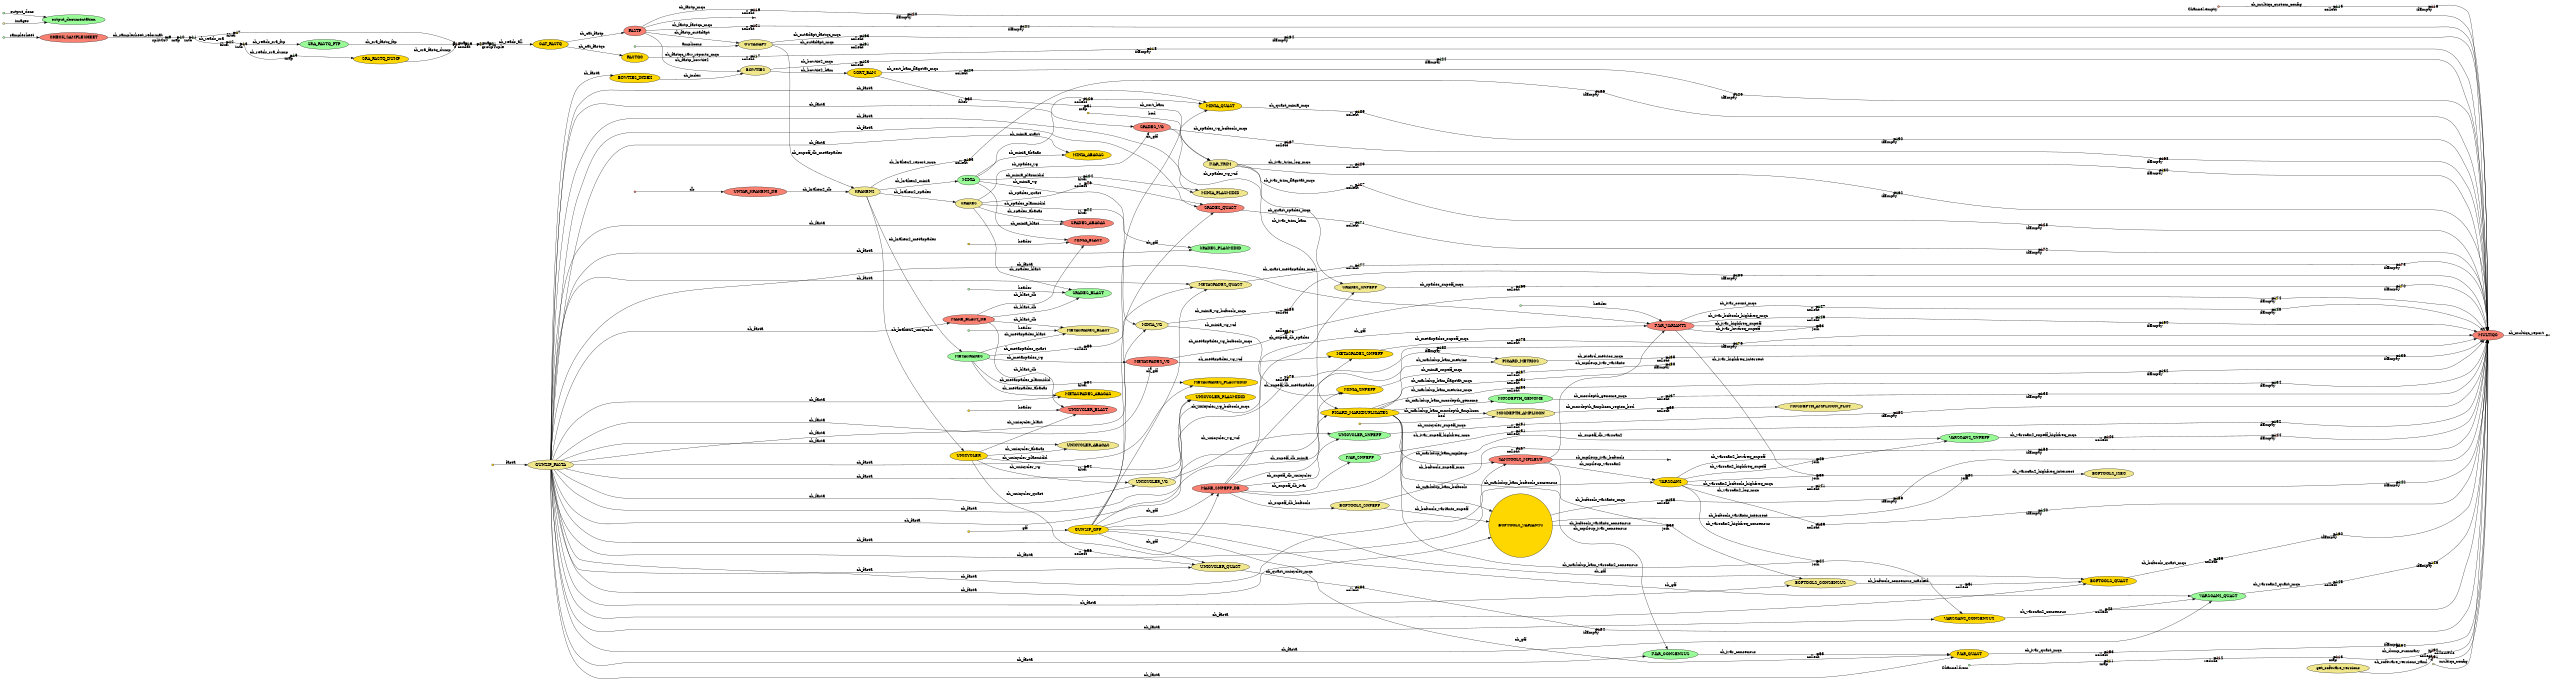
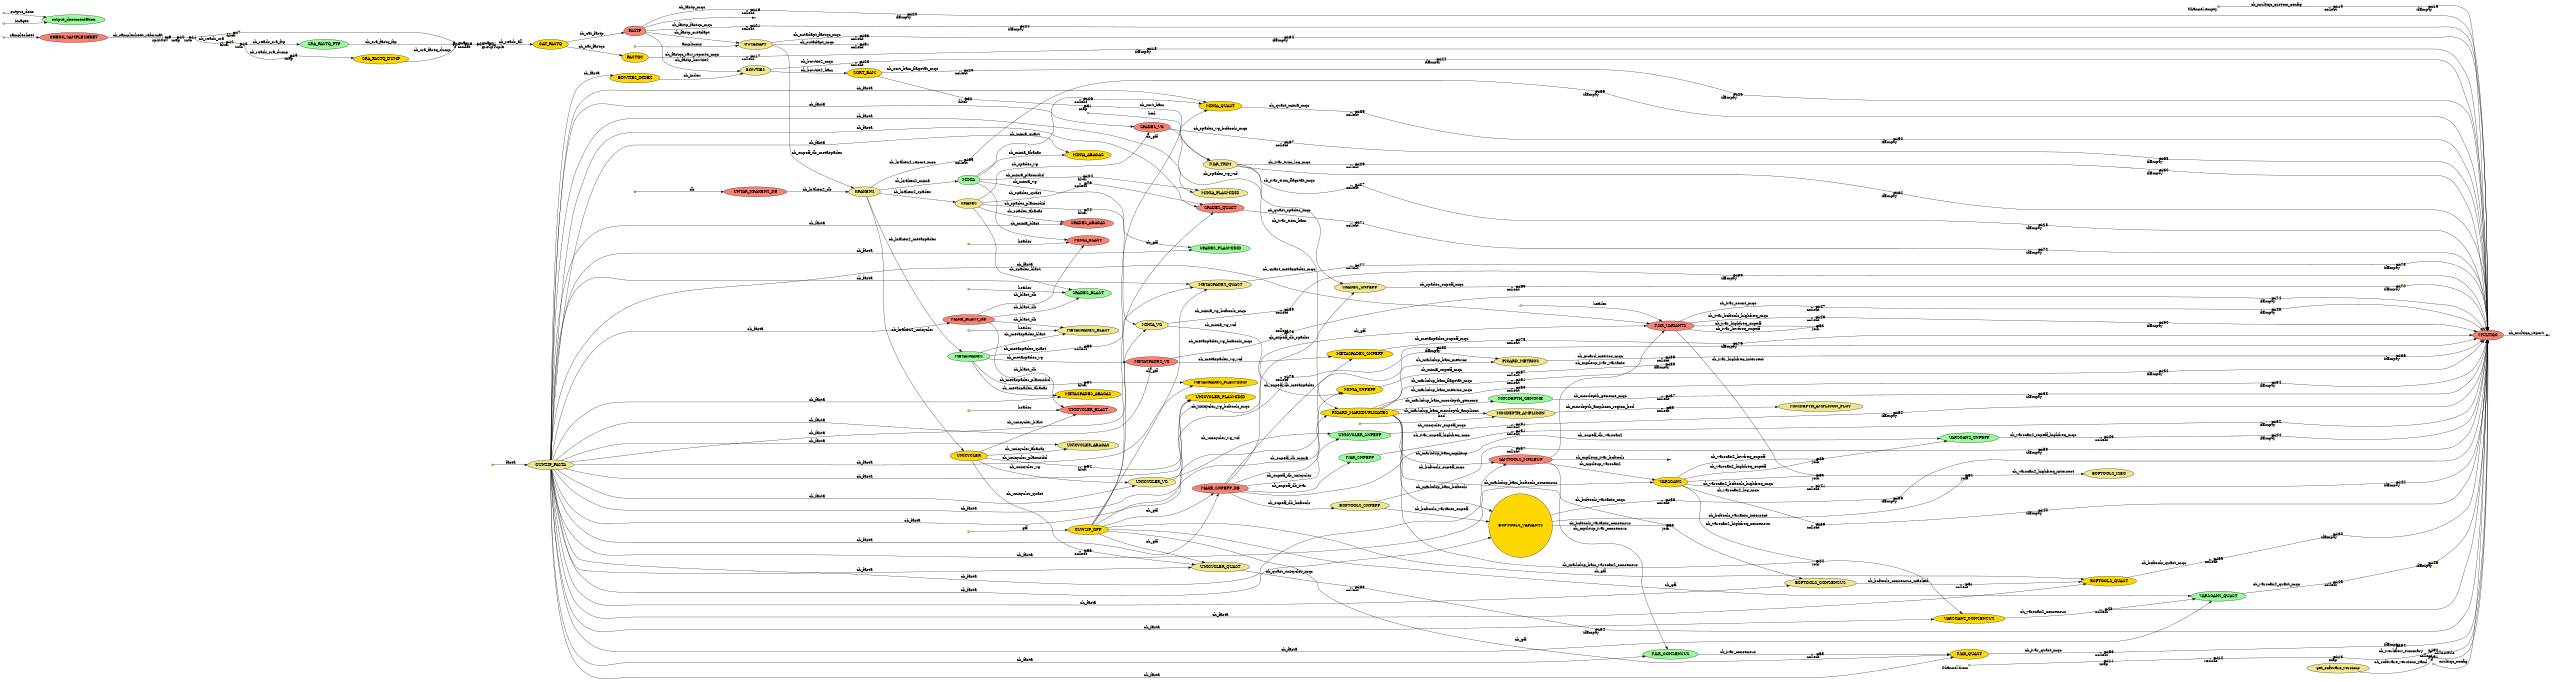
(2401, 651) -> (2401, 651)
